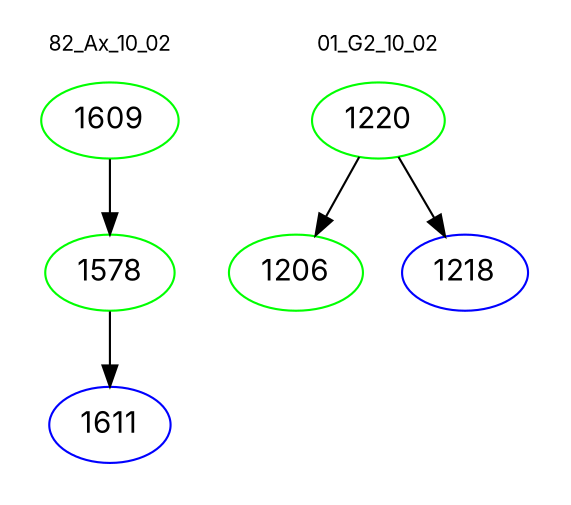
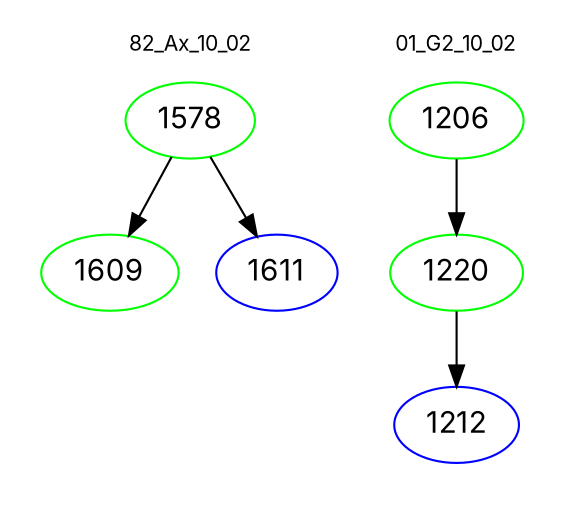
(110, 186) -> (155, 187)
(343, 187) -> (457, 186)
(465, 273) -> (457, 425)
